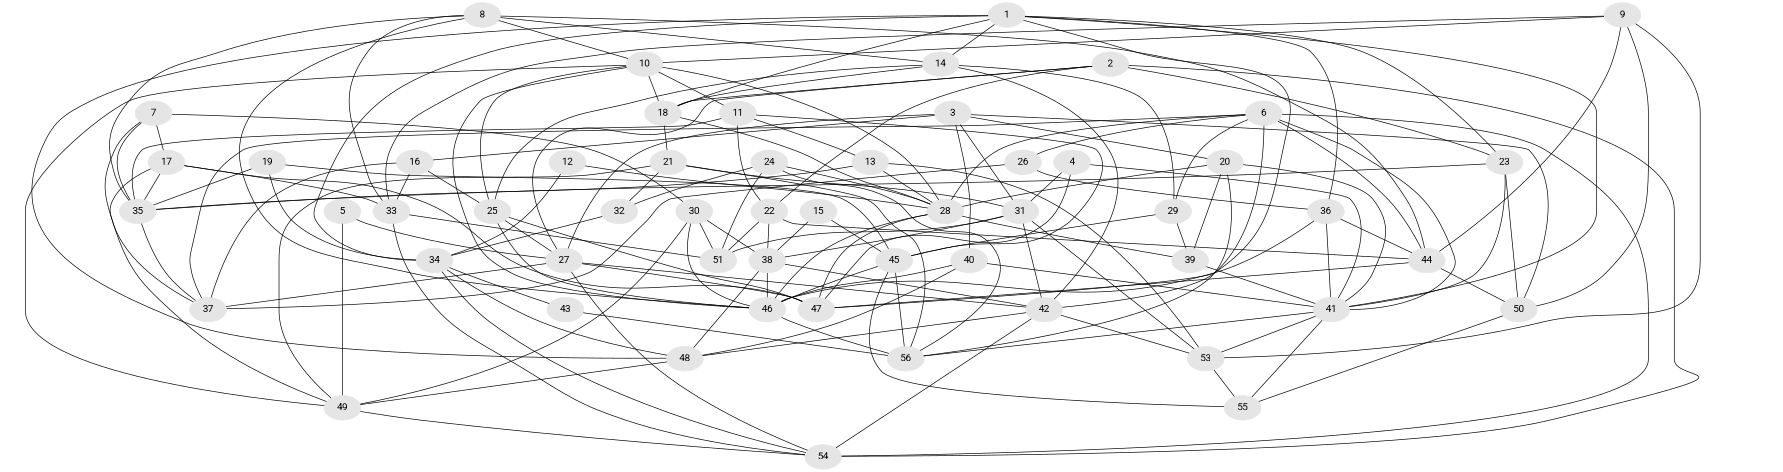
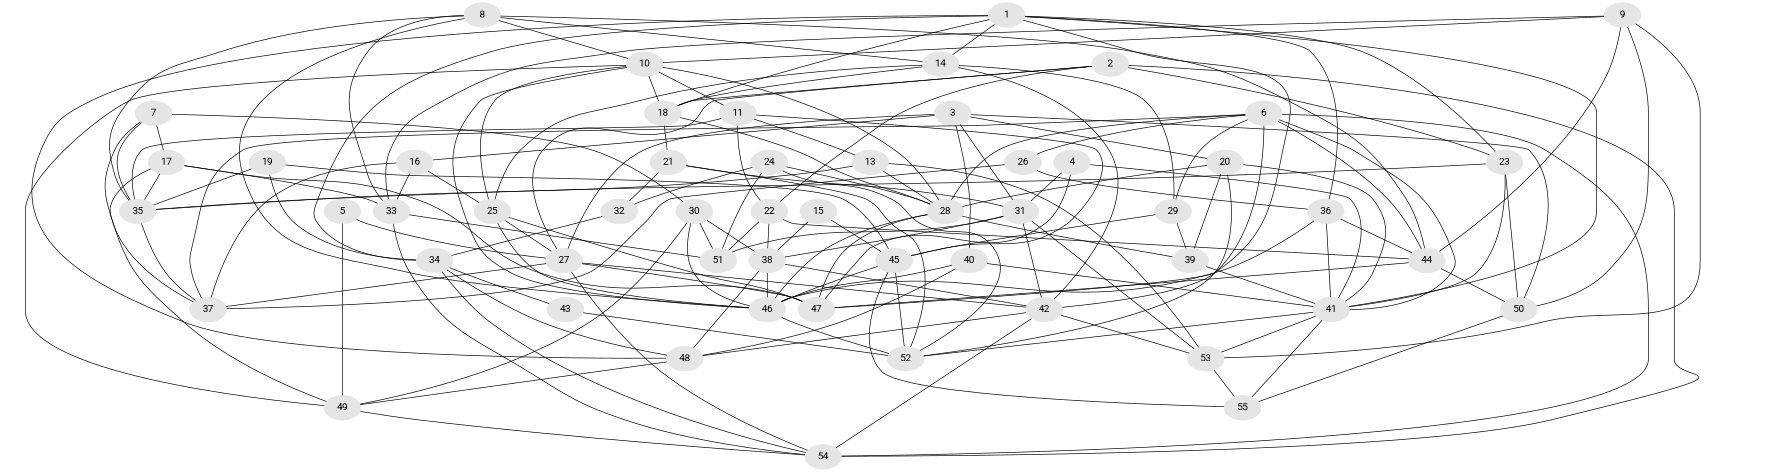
(567, 162) -> none
(382, 182) -> none
(906, 359) -> (906, 359)
